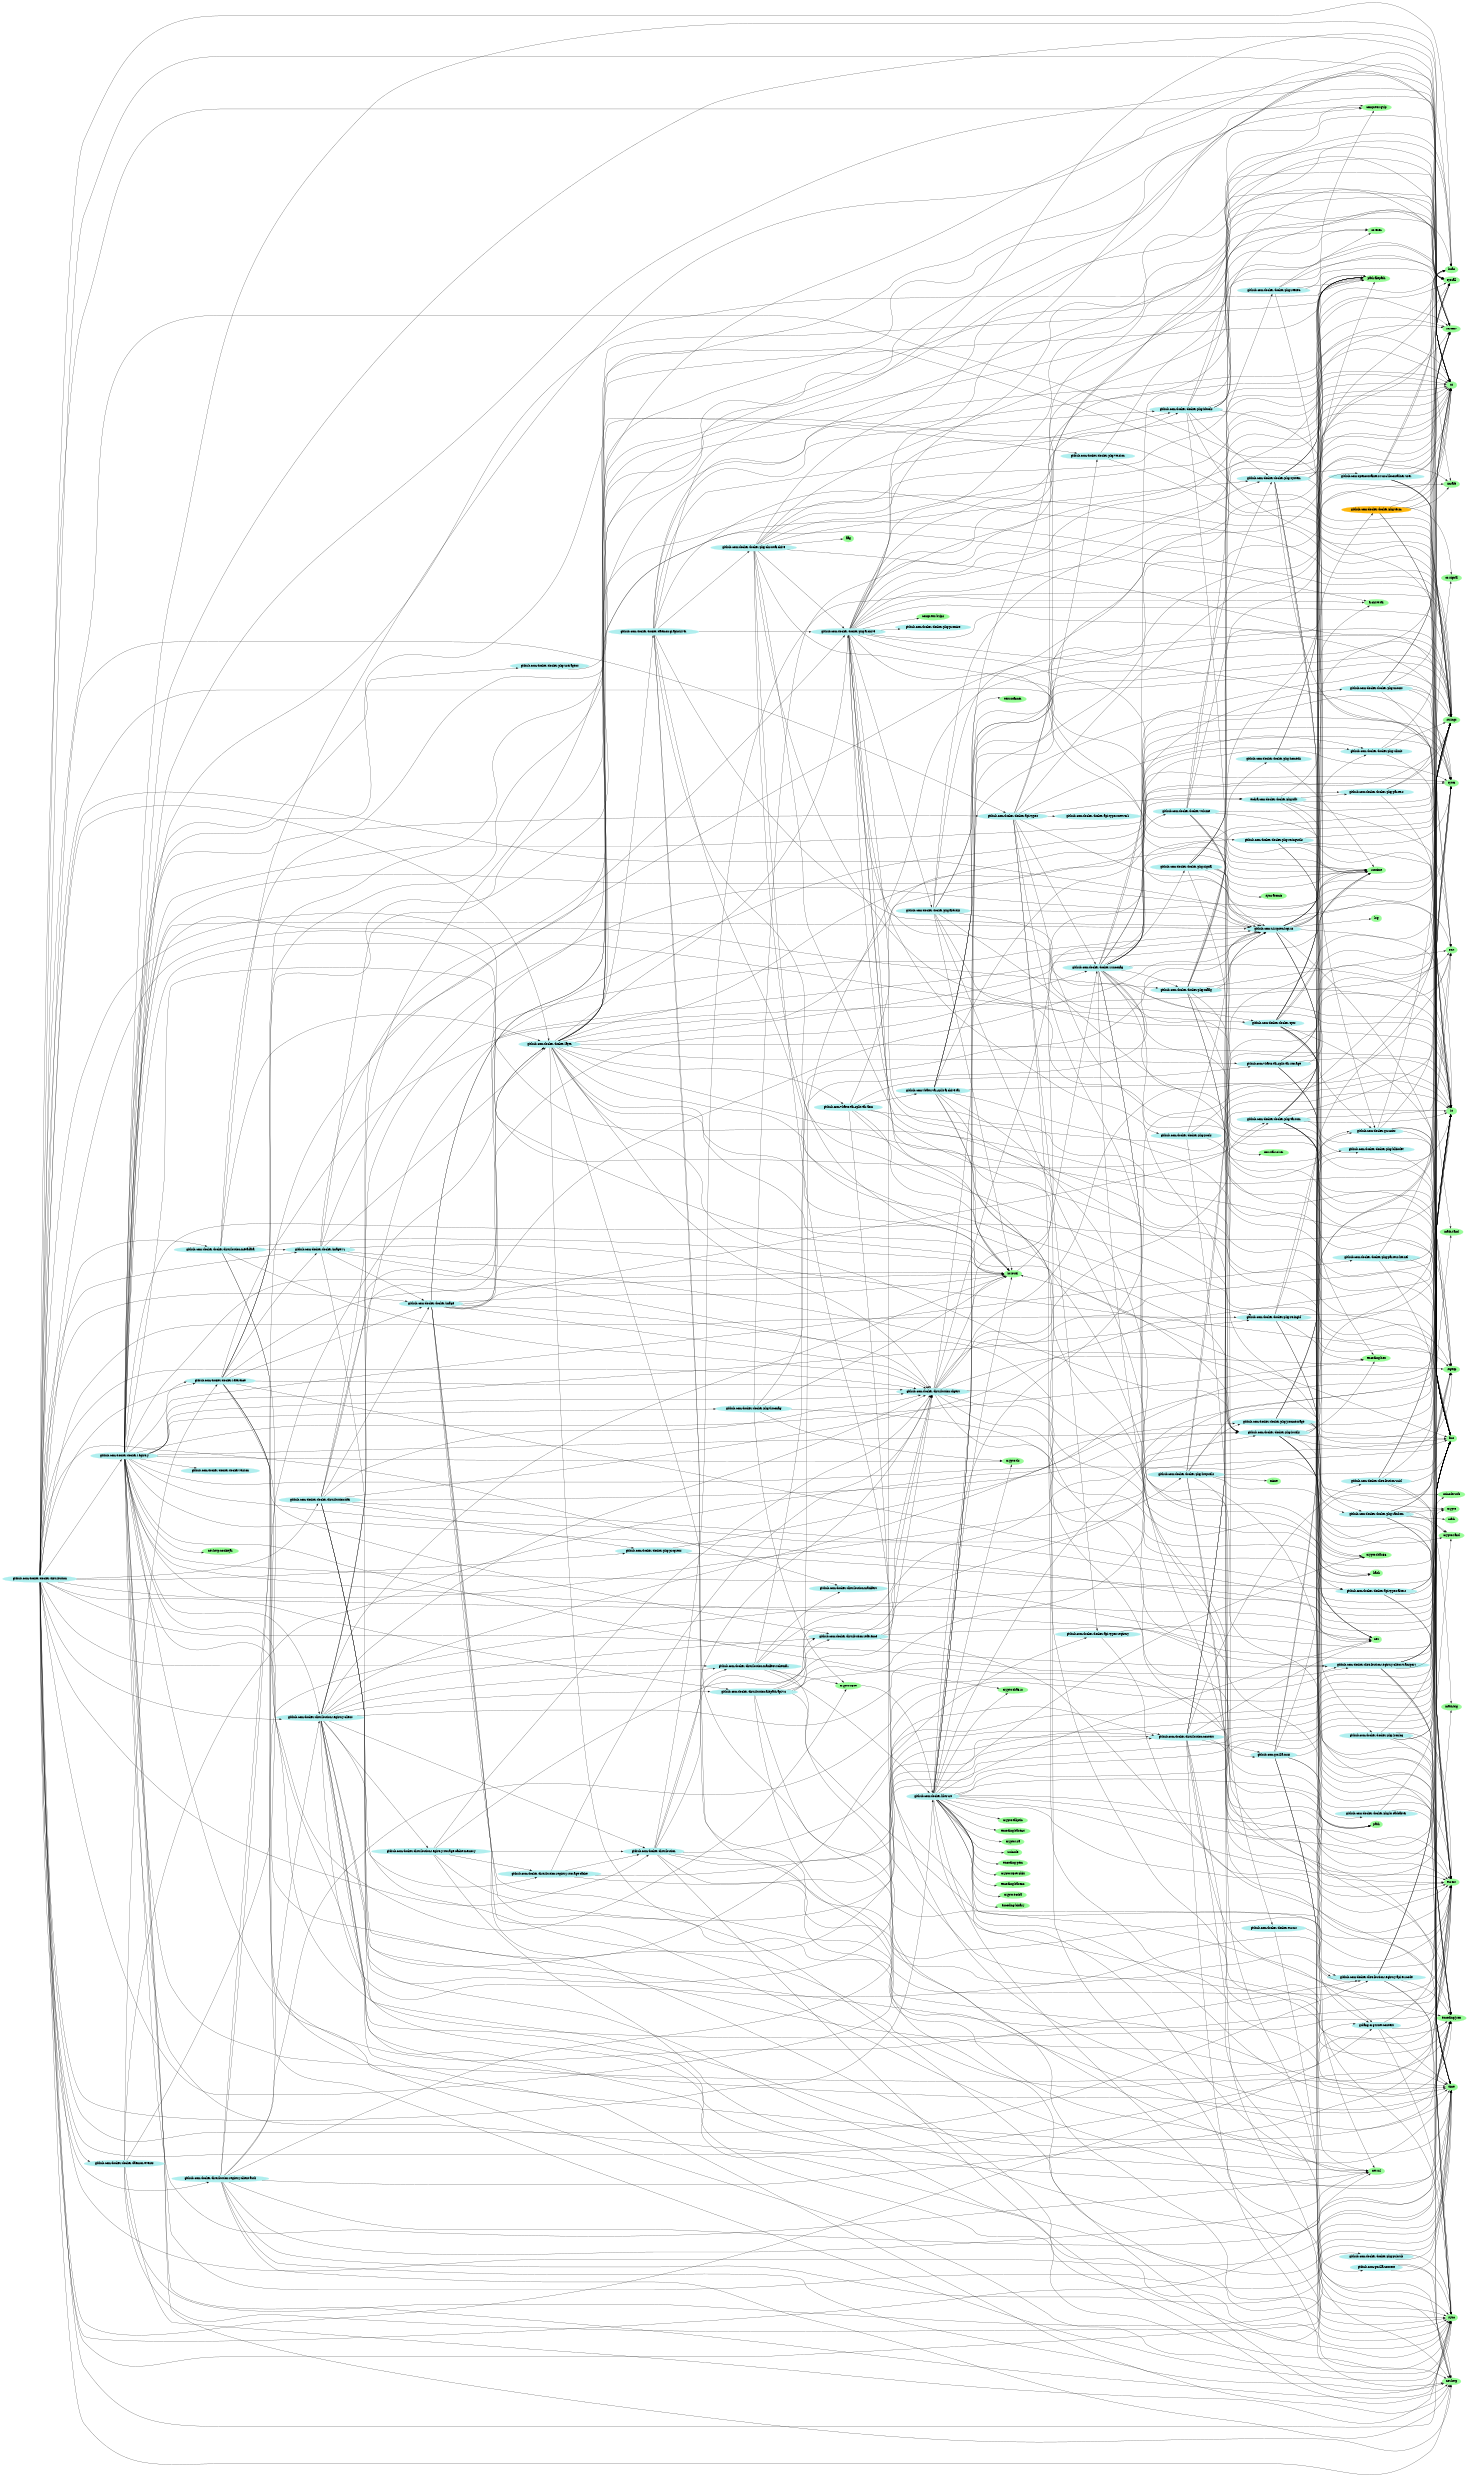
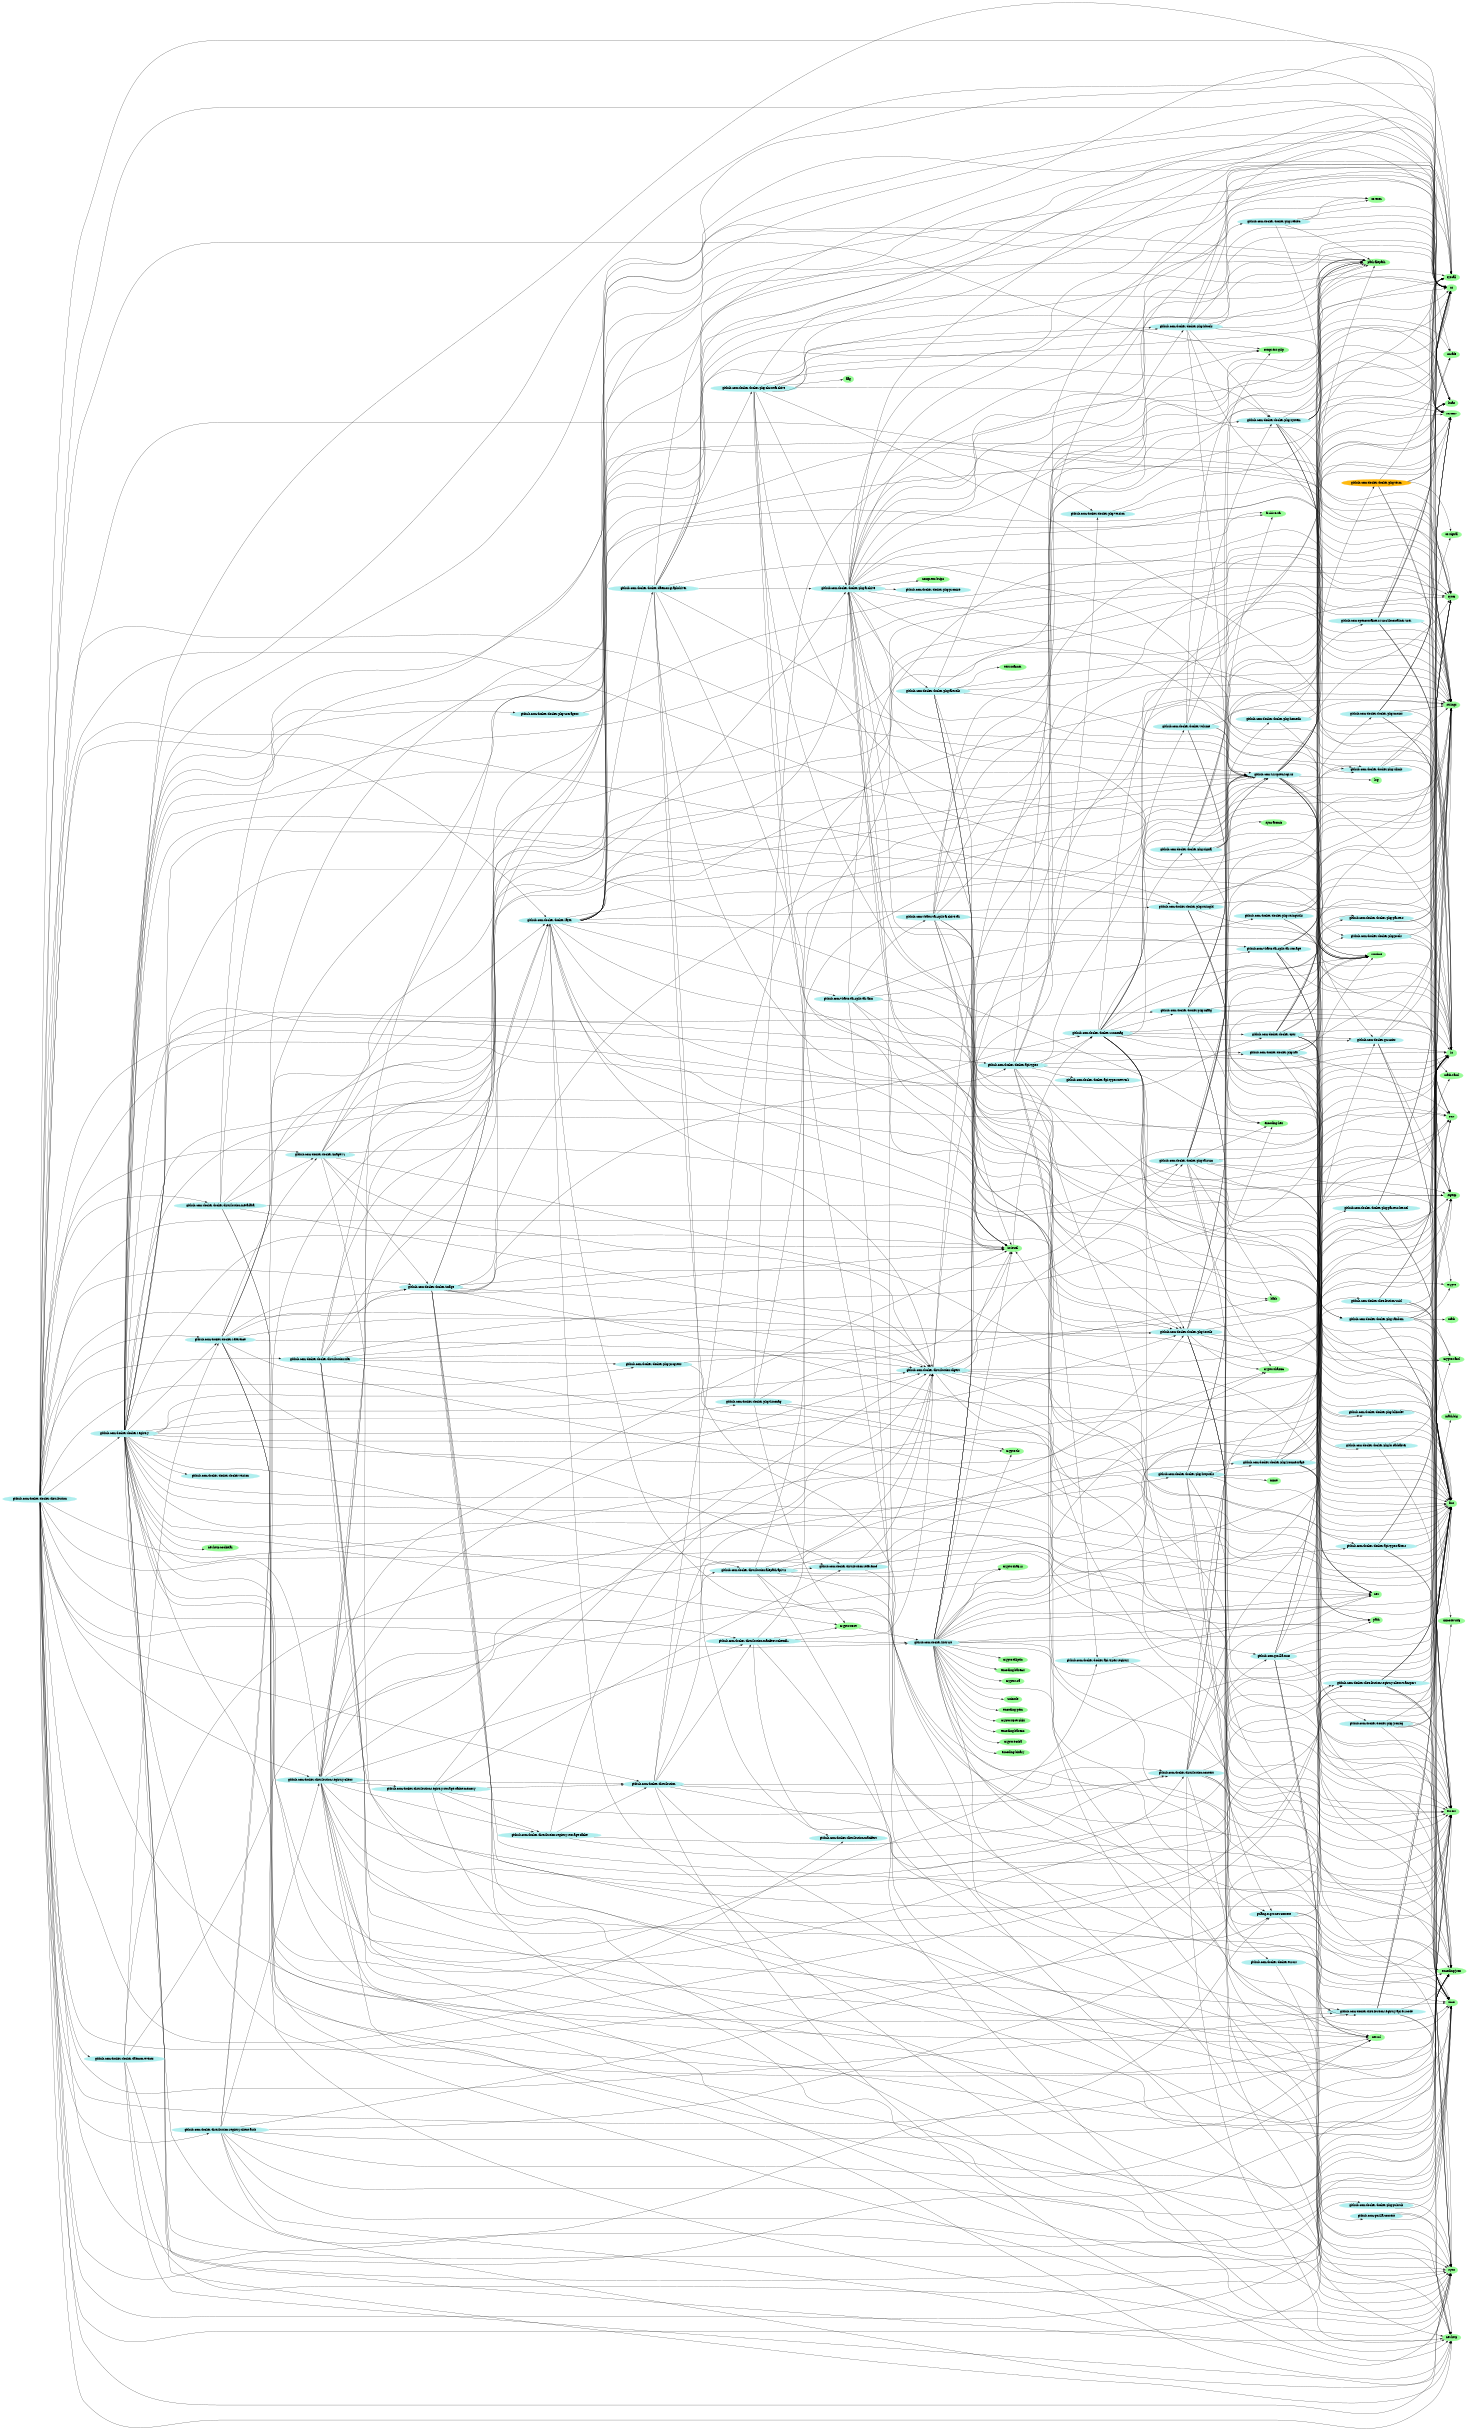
(1086, 517) -> (1028, 586)
(1274, 800) -> (1274, 1053)
(1274, 1153) -> none
(1228, 1281) -> (1320, 1172)
